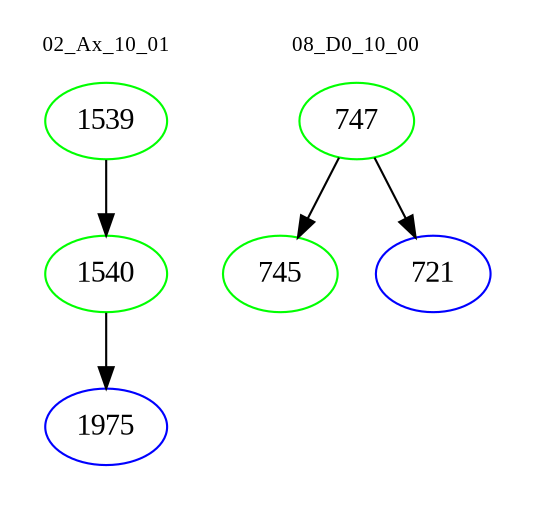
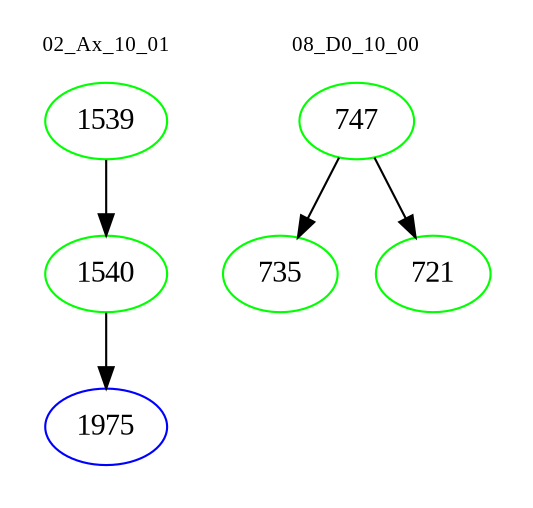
(280, 274) -> (280, 274)
(433, 274) -> (433, 274)
